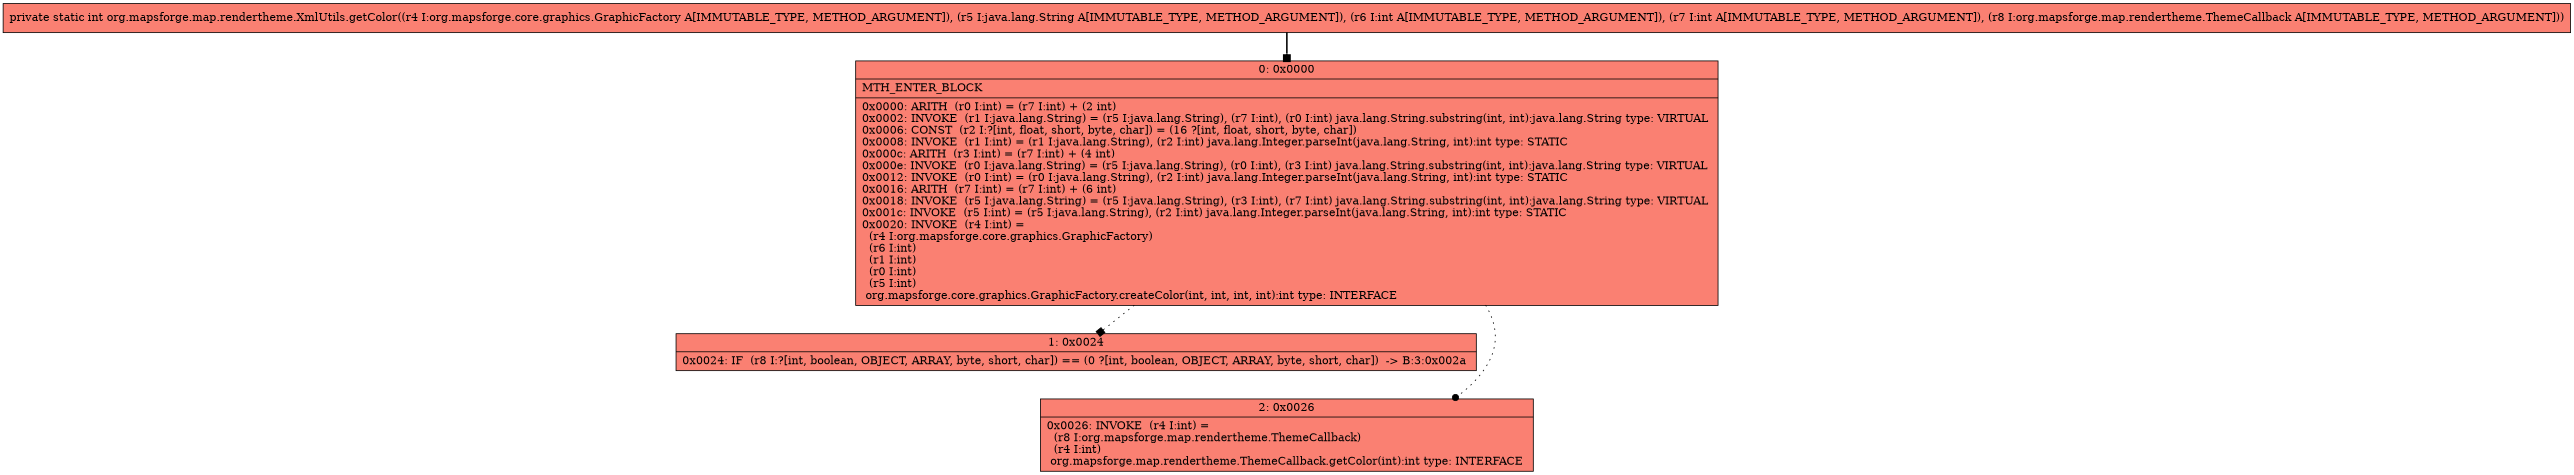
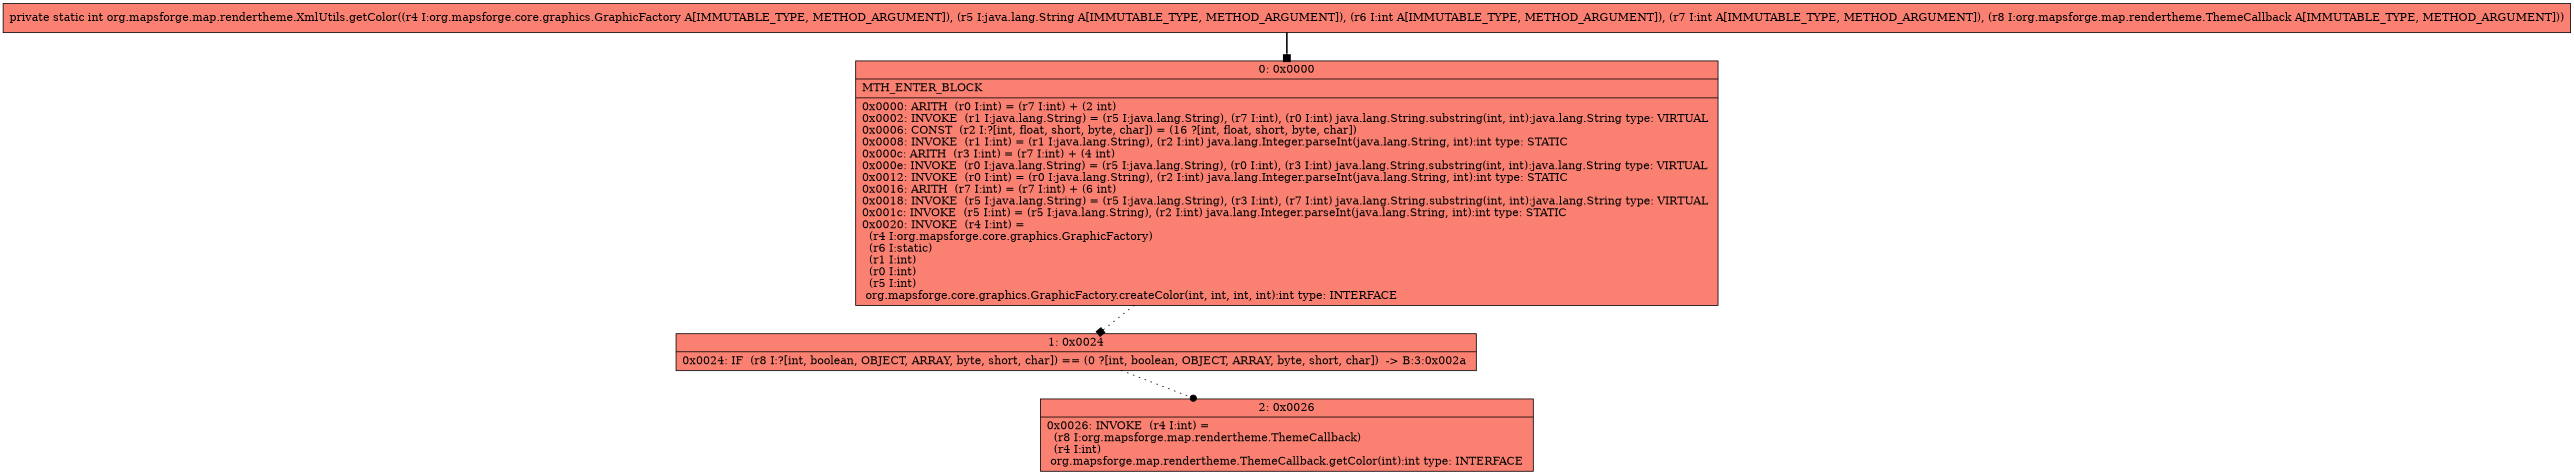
(889, 248) -> (897, 248)
(1492, 356) -> (1156, 384)
